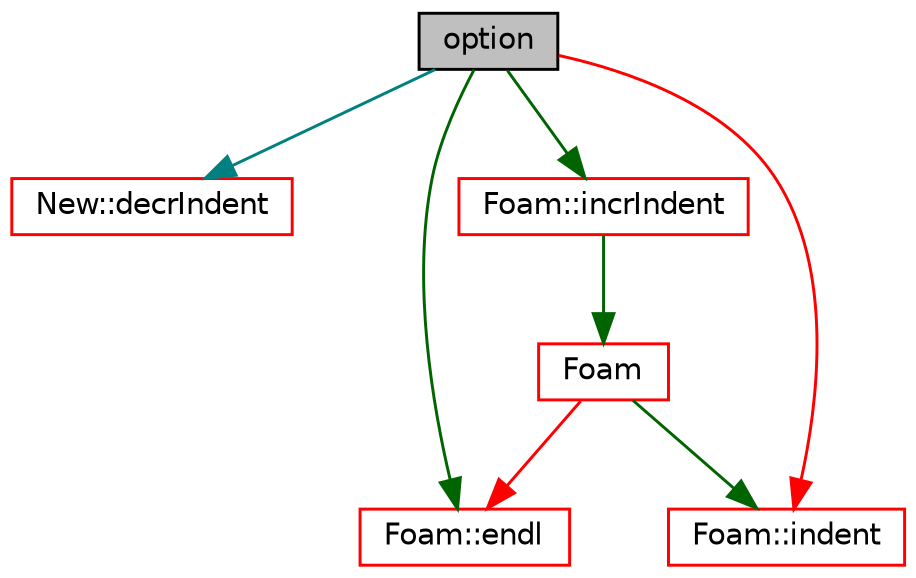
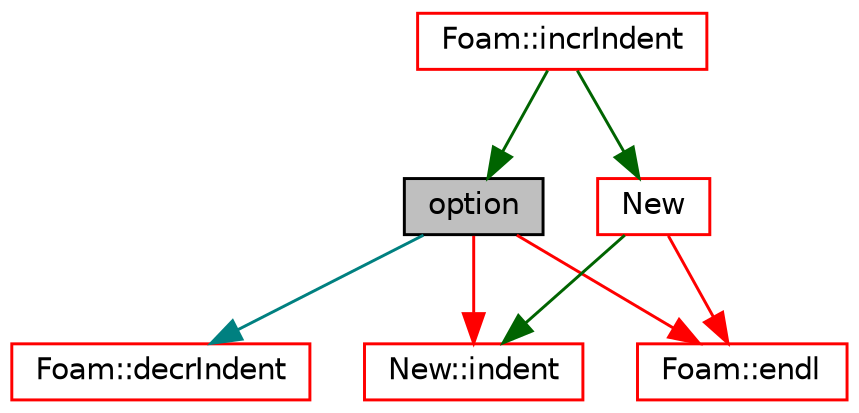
(537, 112) -> (525, 111)
(152, 207) -> (161, 372)
(424, 272) -> (599, 284)
(604, 372) -> (654, 207)
(787, 537) -> (474, 372)
